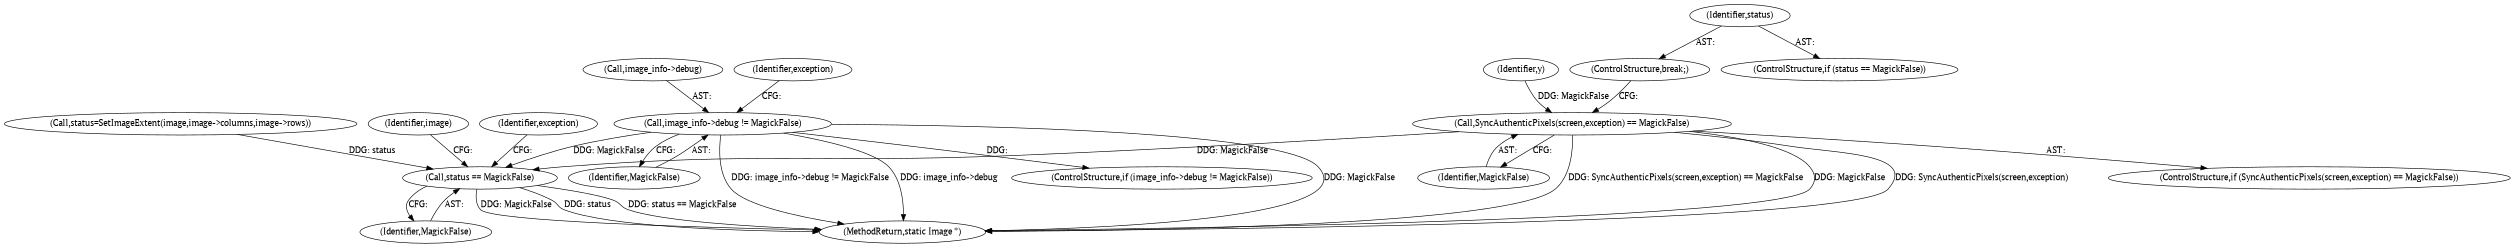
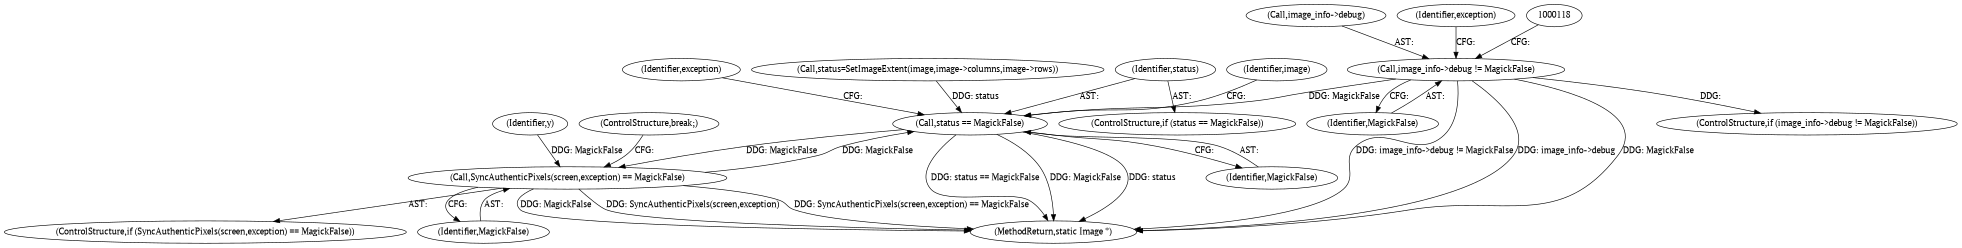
none -> (1554, 16)
(1693, 41) -> (1073, 95)
none -> (764, 144)
